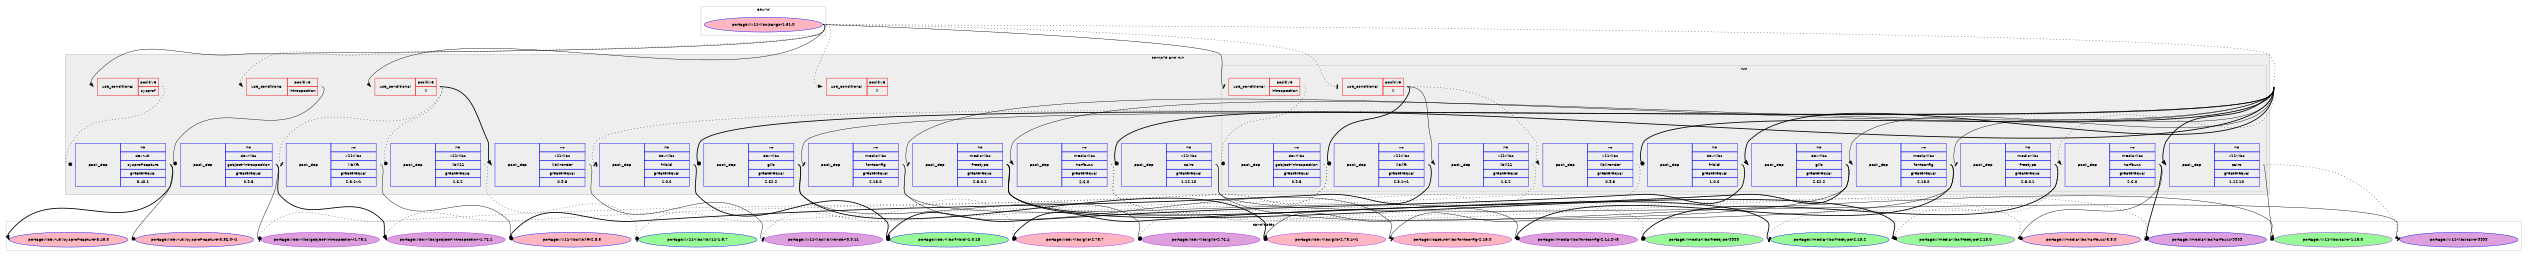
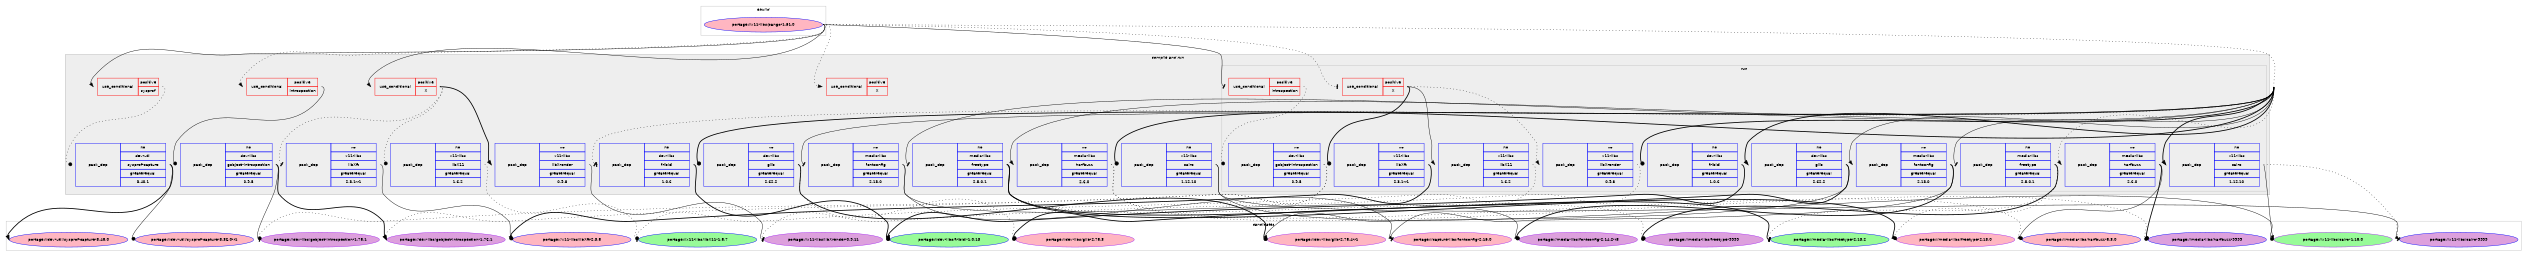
(1075, 240) -> (1075, 240)
(1201, 240) -> none
(1704, 240) -> (1704, 240)
(1956, 240) -> (1956, 240)
